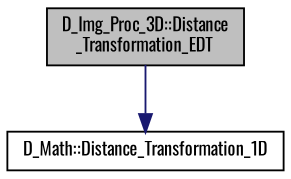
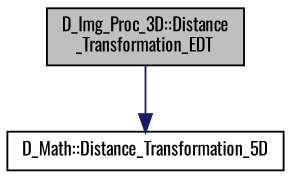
(145, 151) -> (145, 151)
